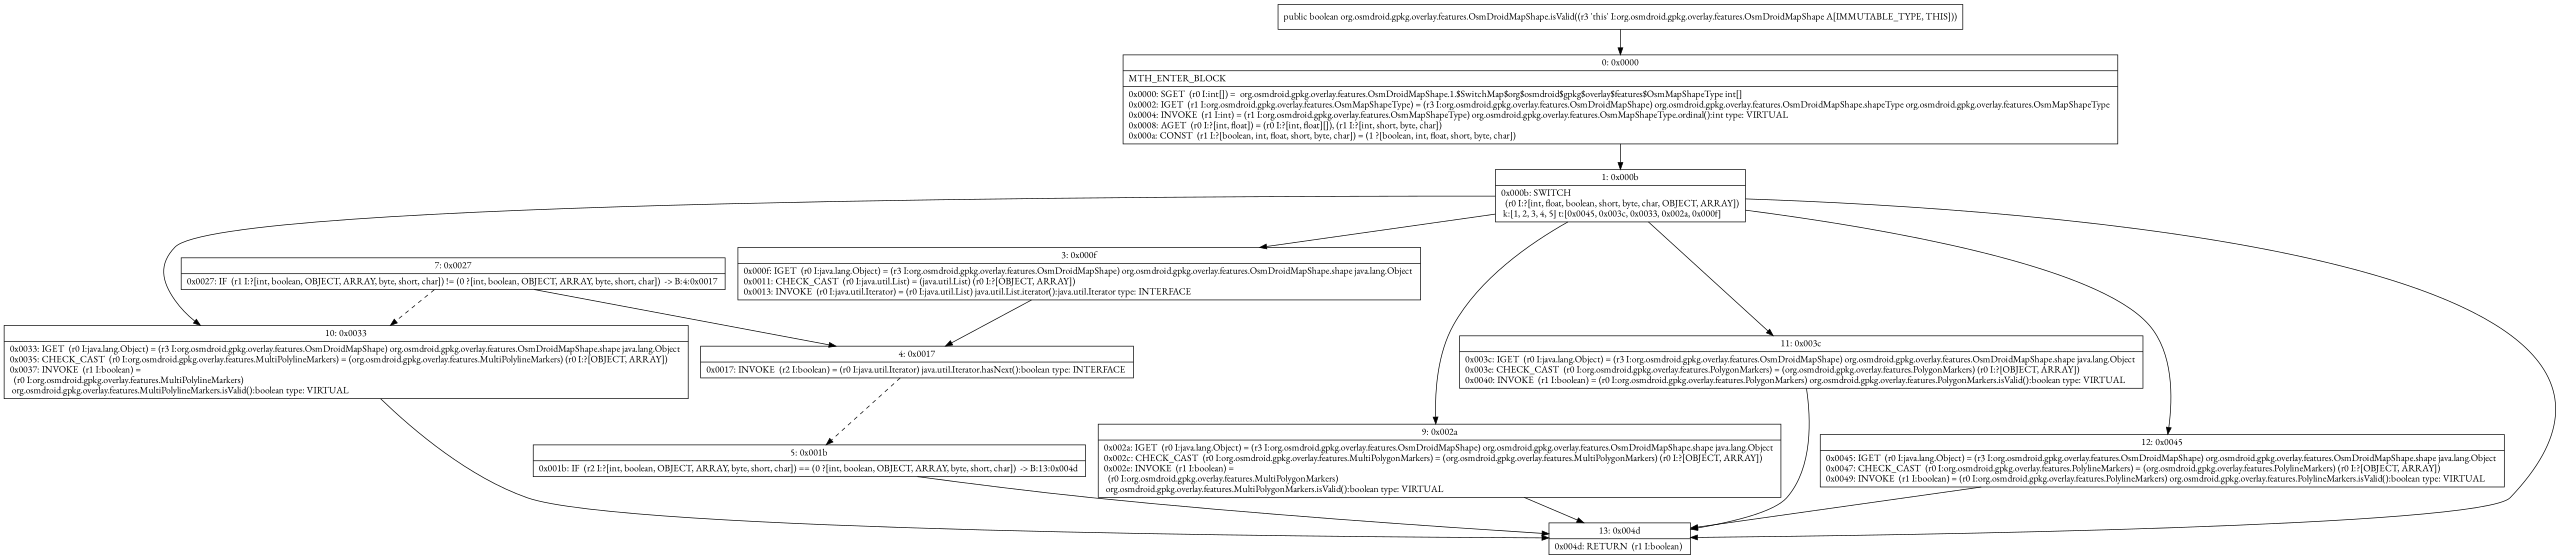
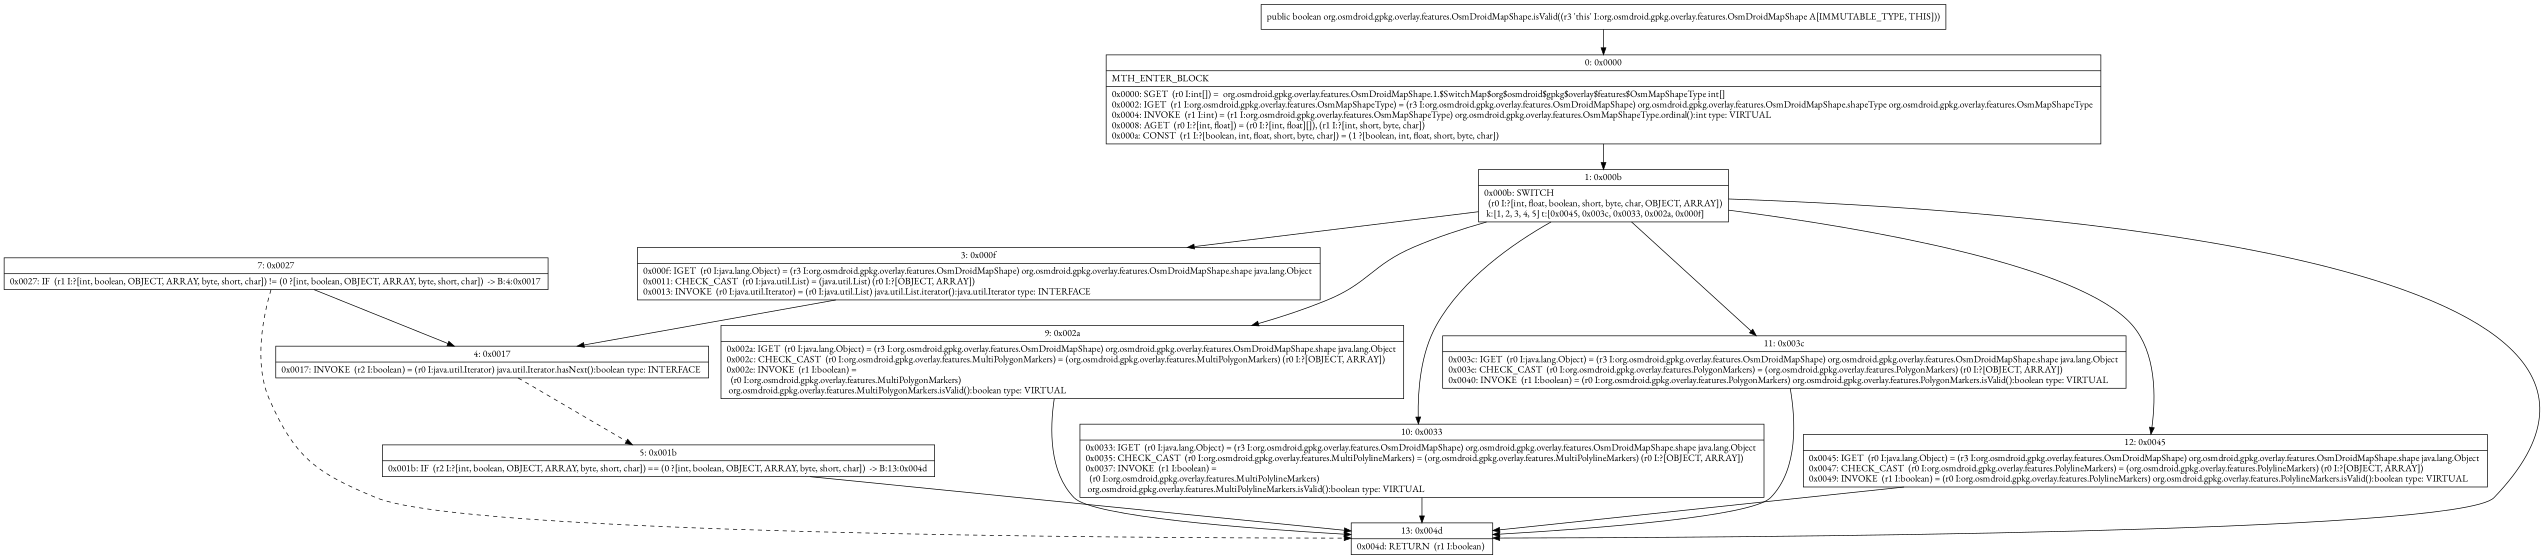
(415, 305) -> (728, 529)
